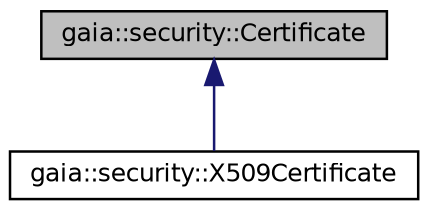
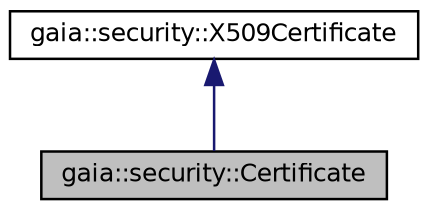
(214, 118) -> (214, 118)
